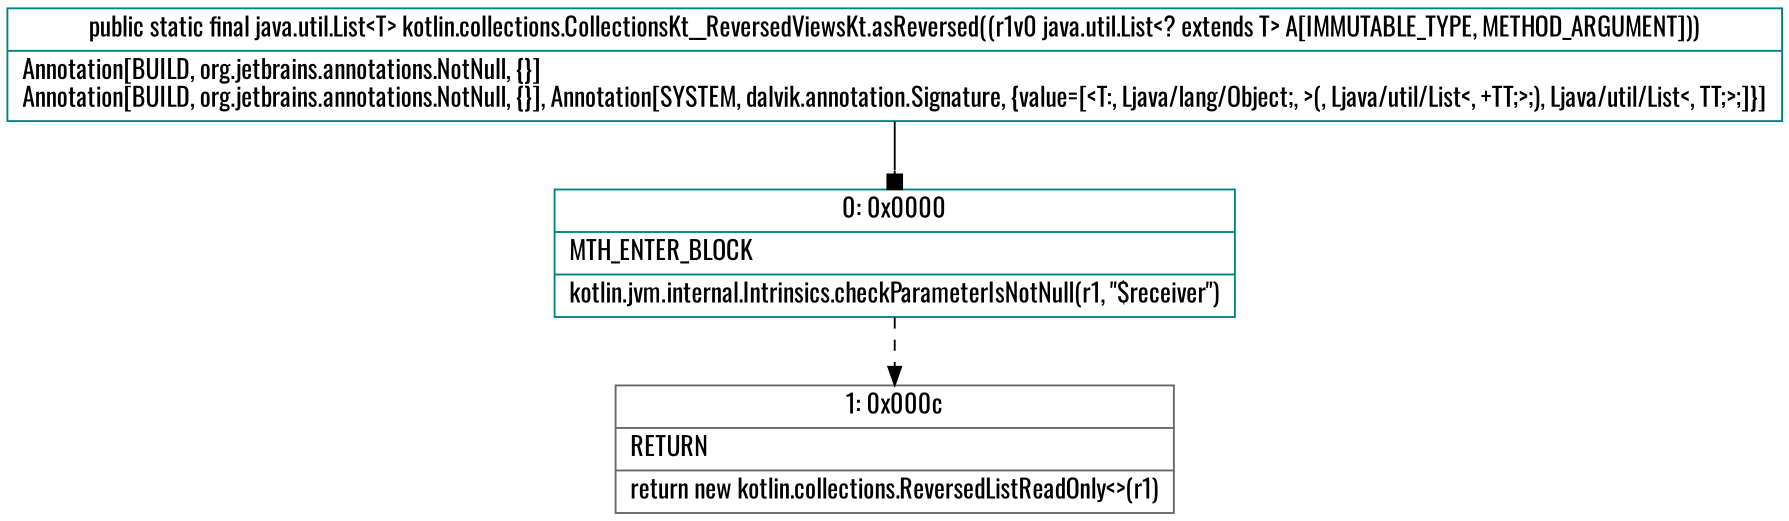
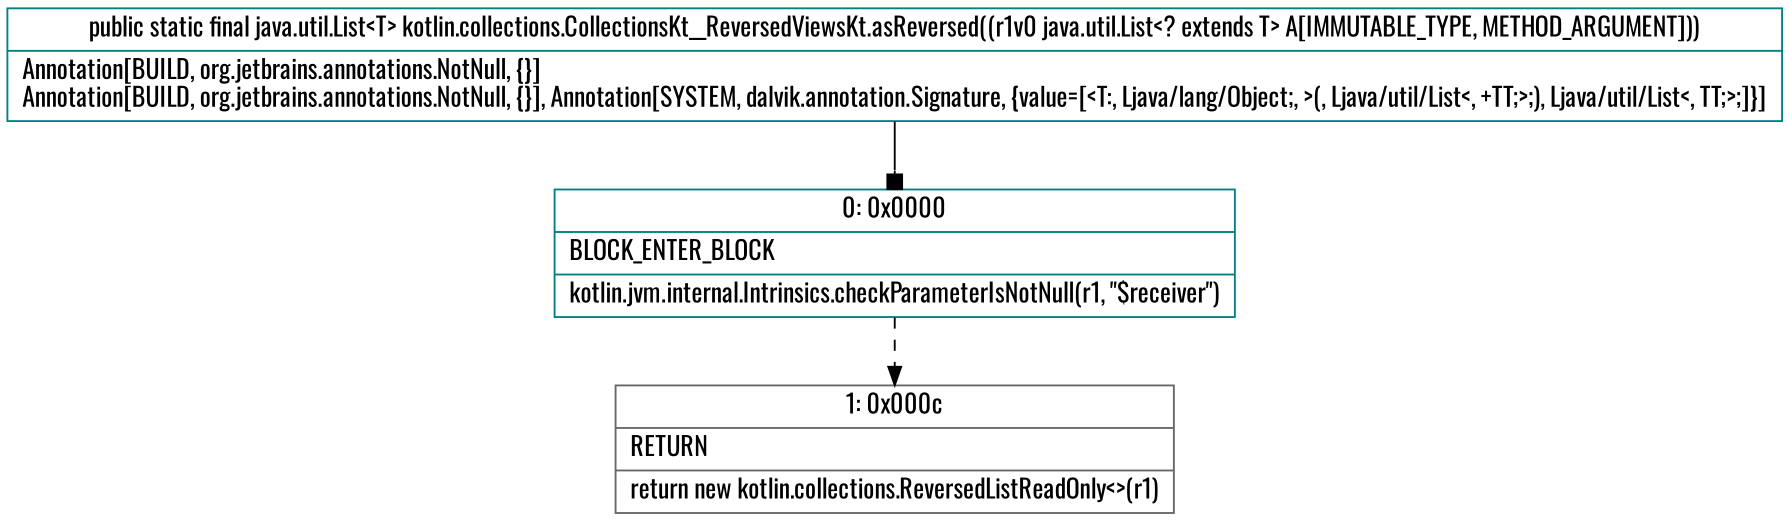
(662, 252) -> (673, 252)
